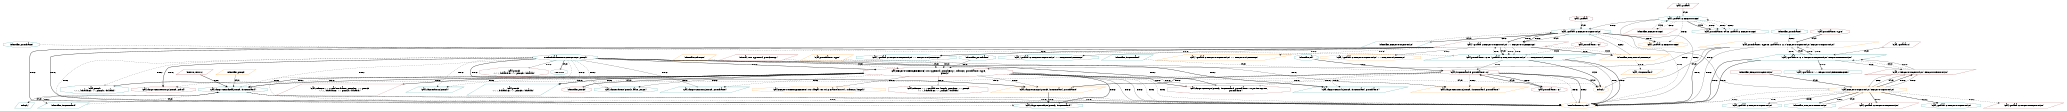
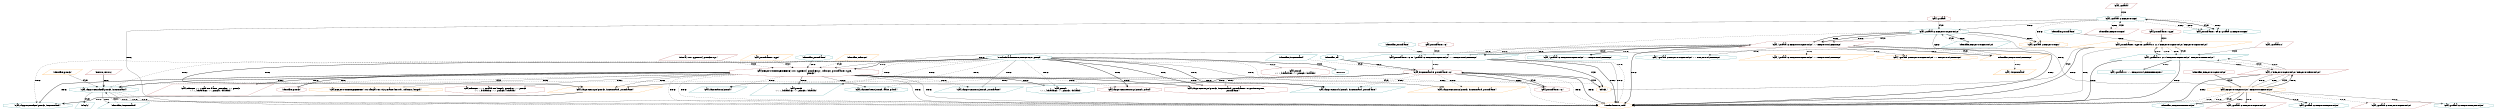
(626, 90) -> (876, 90)
none -> (1951, 105)
